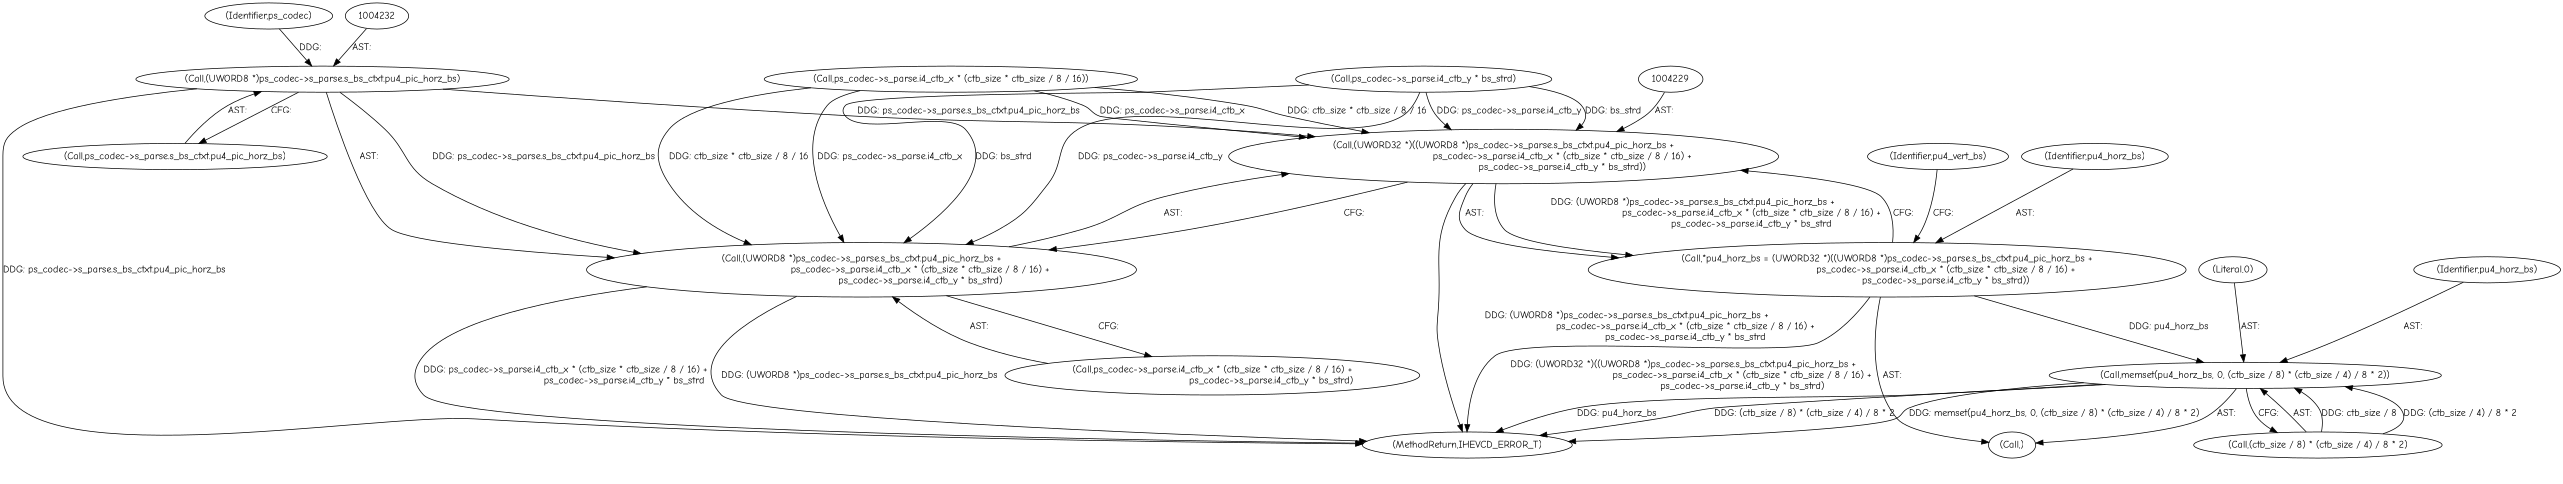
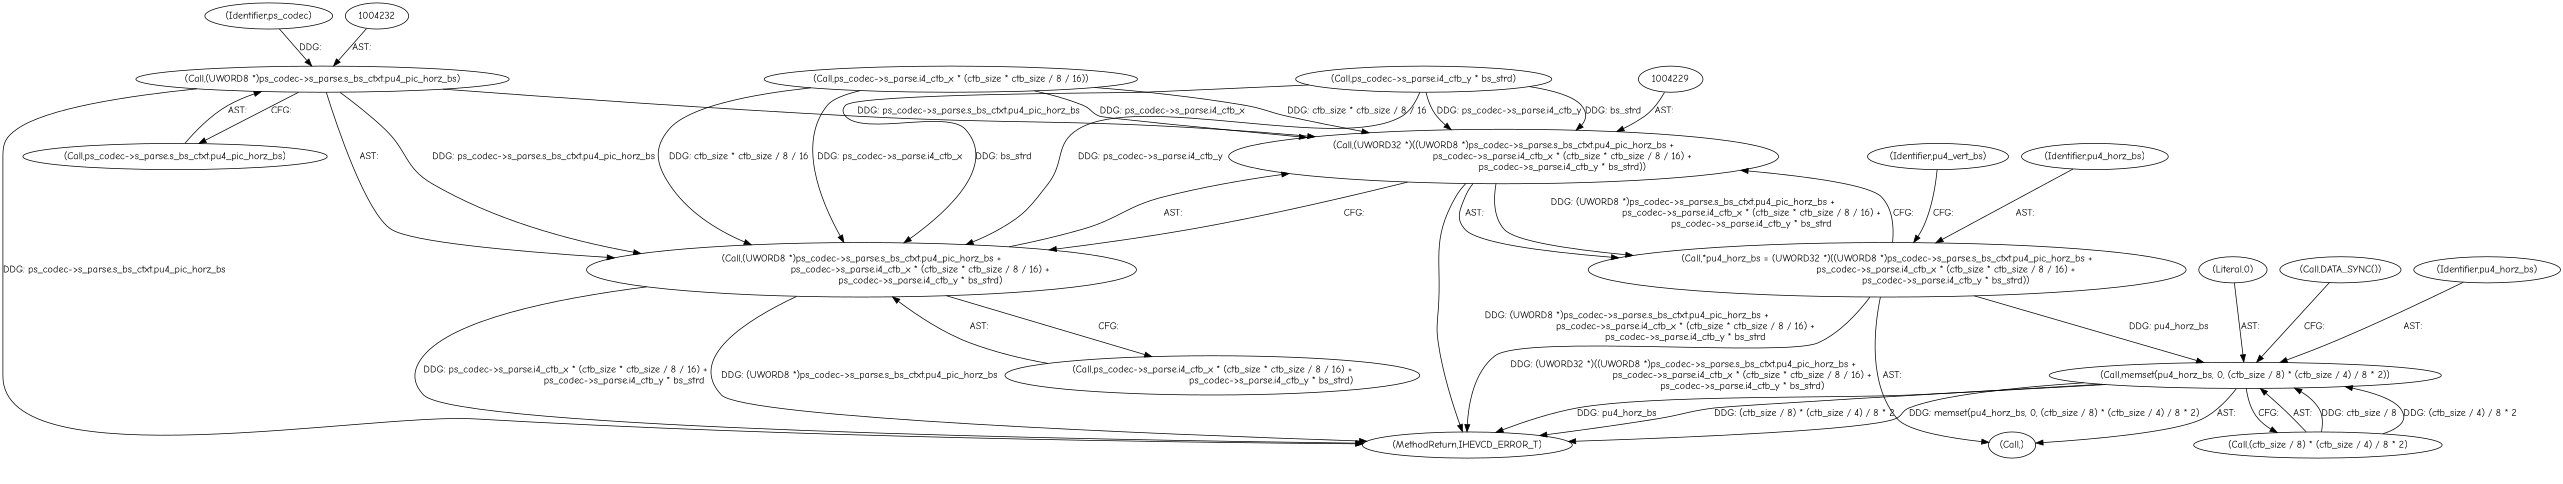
none -> (2340, 270)
